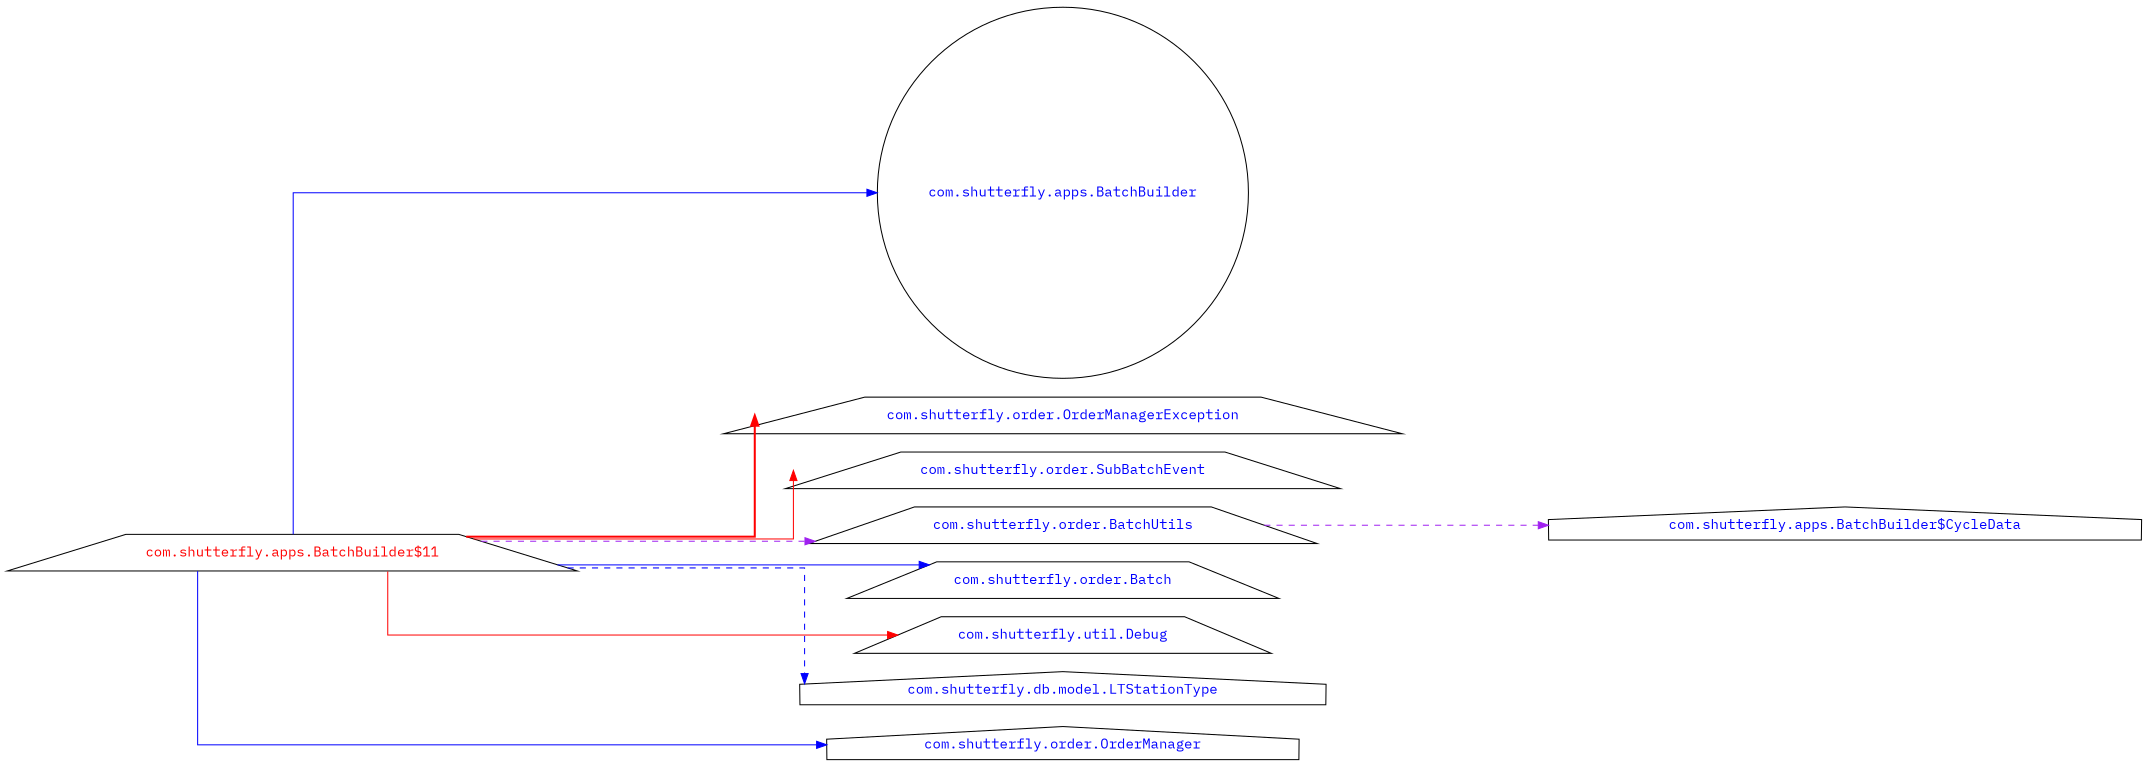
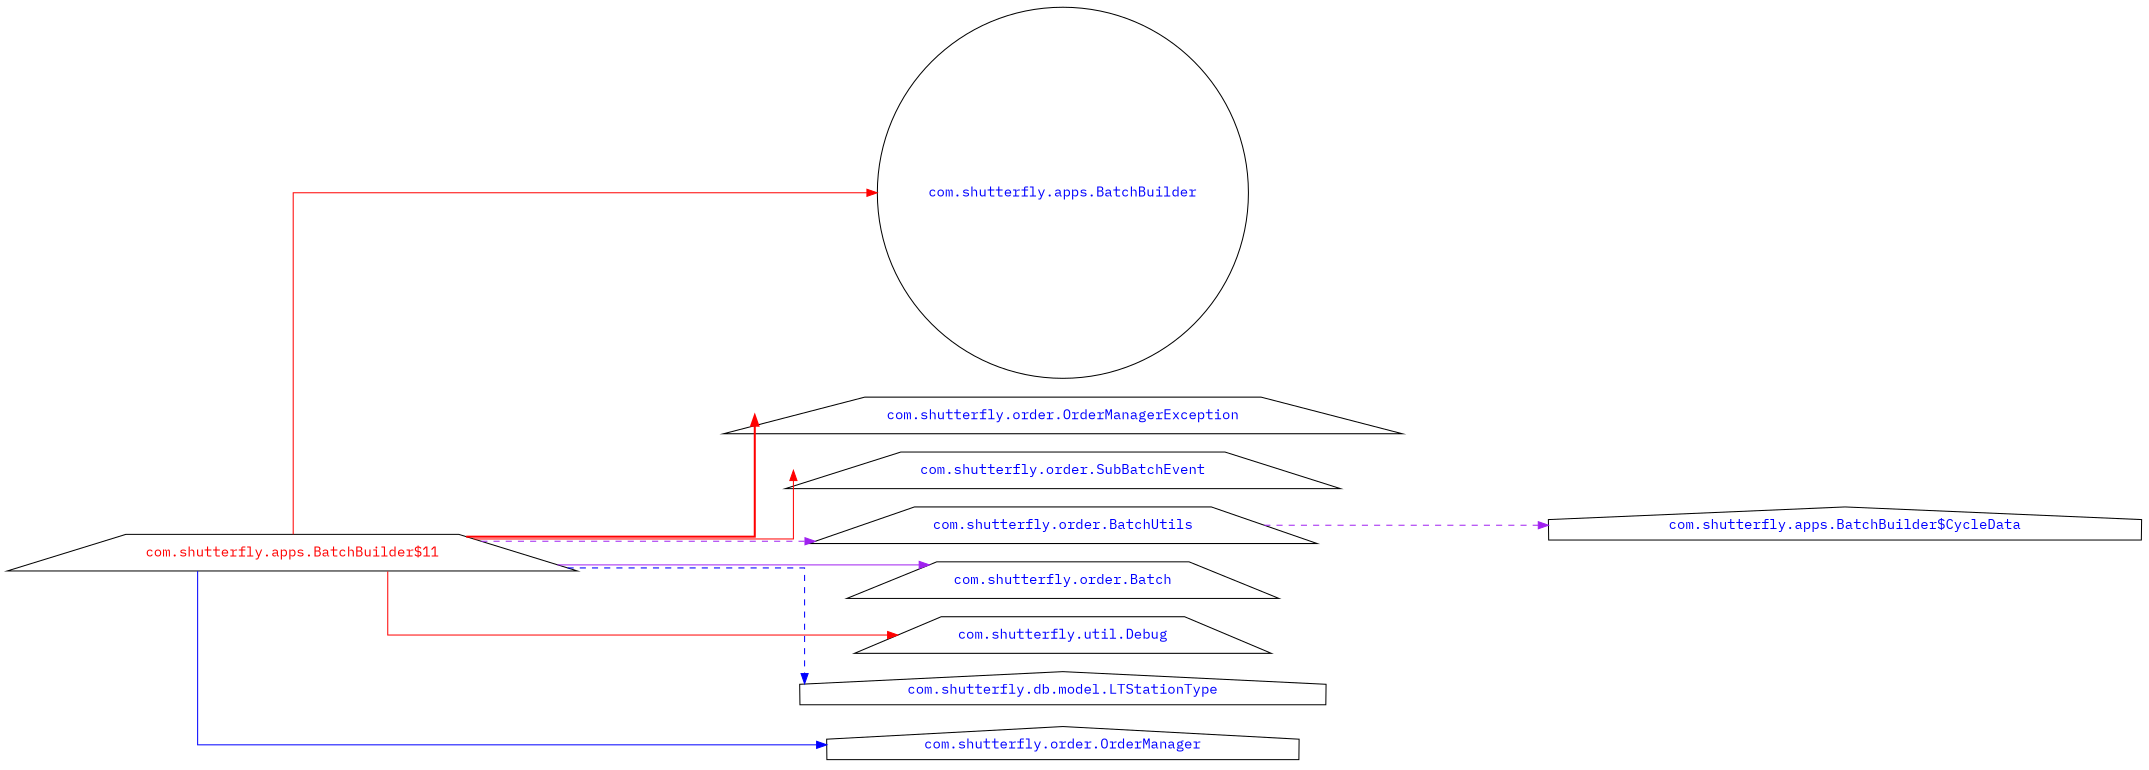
(409, 193) -> (409, 193)
(811, 565) -> (811, 565)
